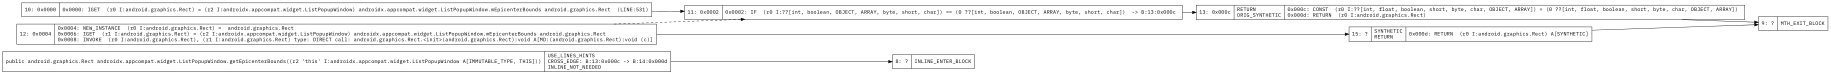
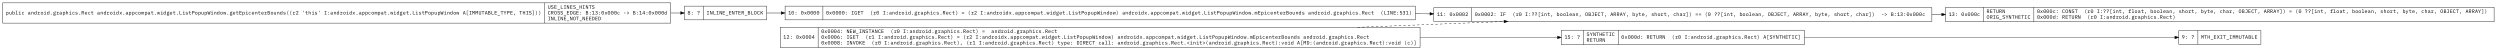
none -> (774, 13)
(1718, 21) -> none
(1803, 23) -> (2229, 37)
